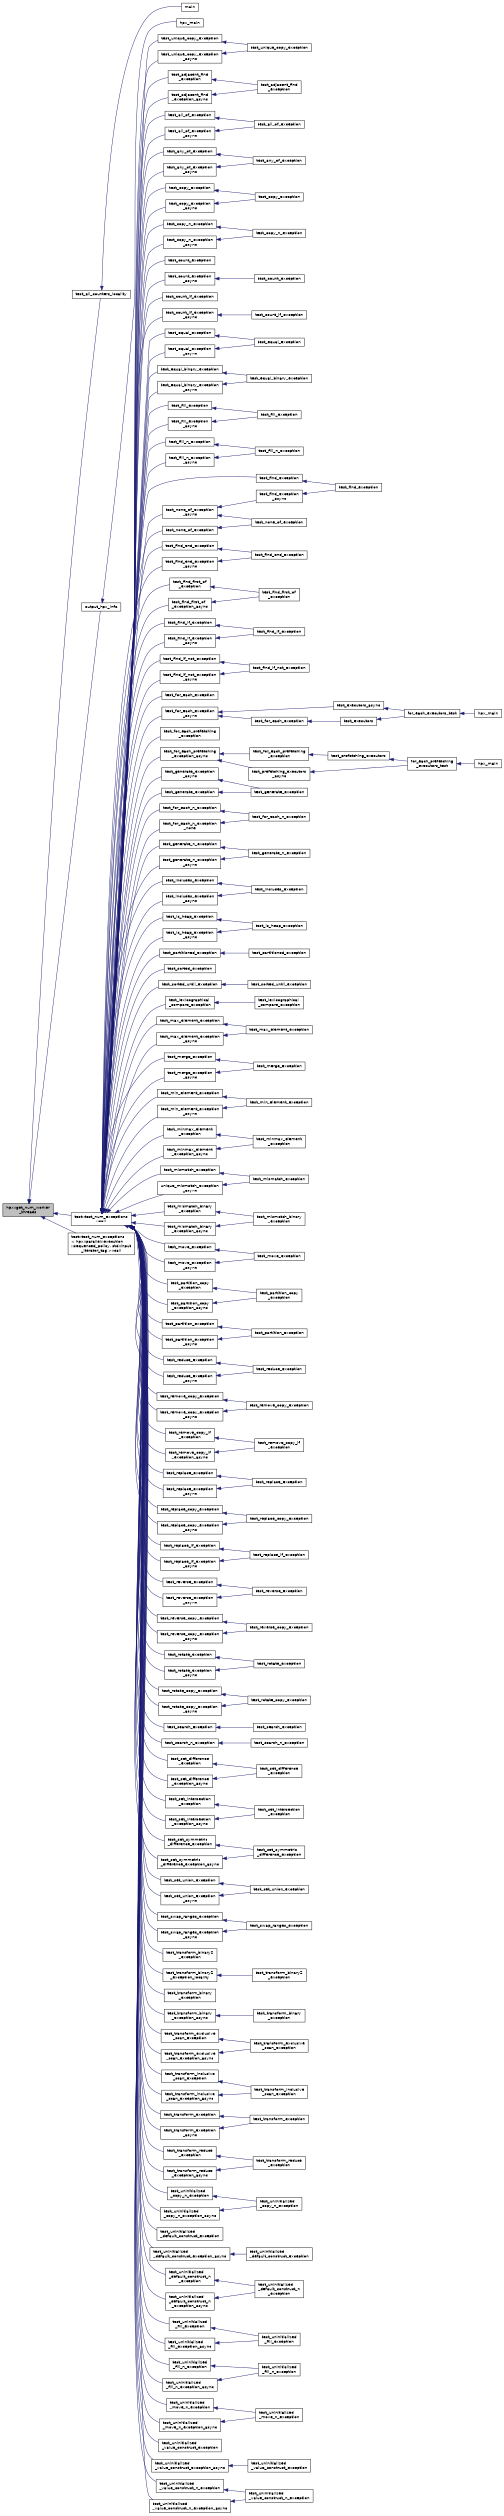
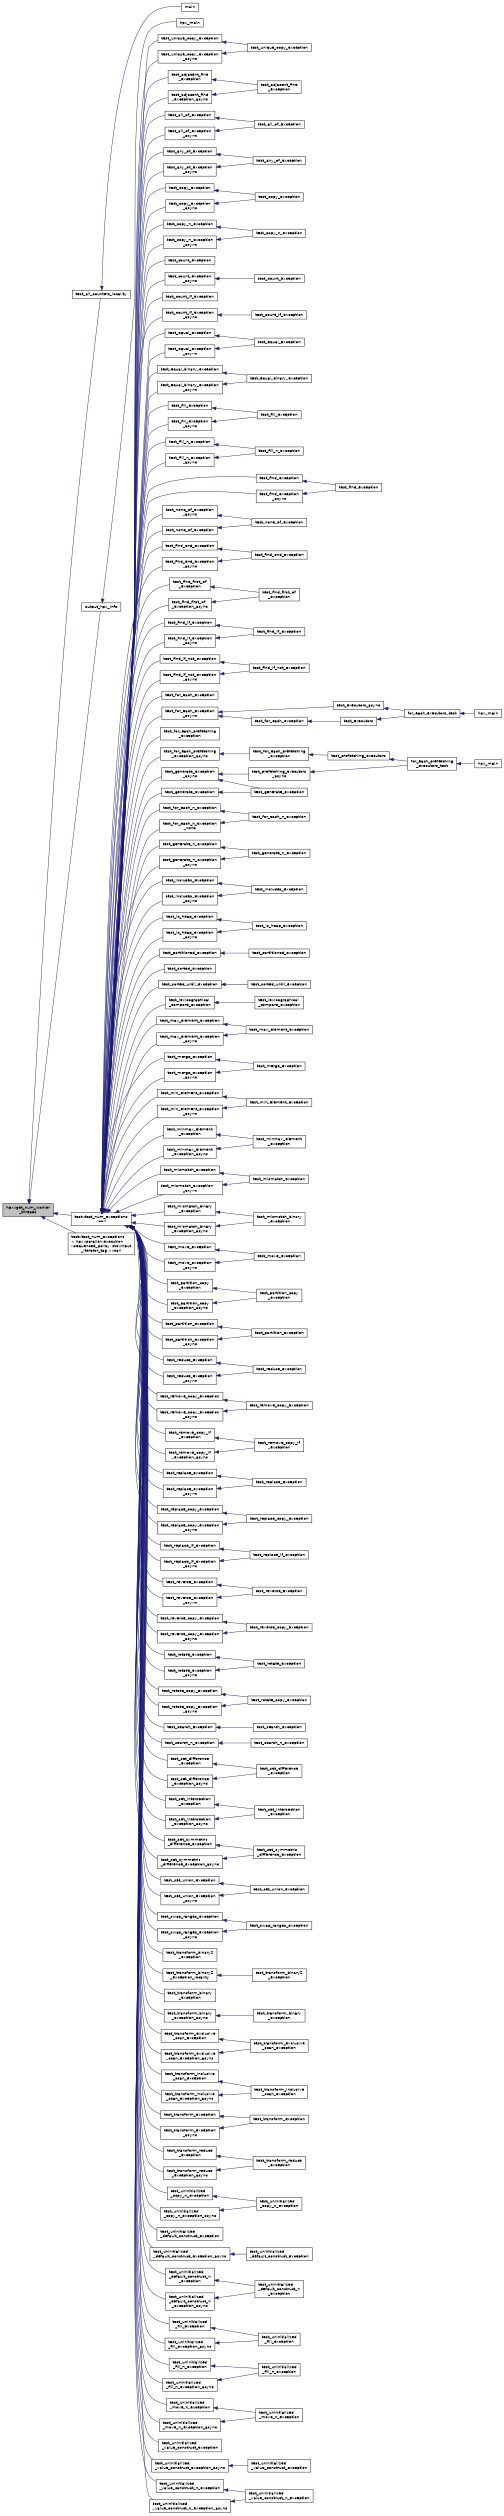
(239, 504) -> (124, 801)
(237, 764) -> (235, 774)
(190, 1188) -> (190, 1188)
